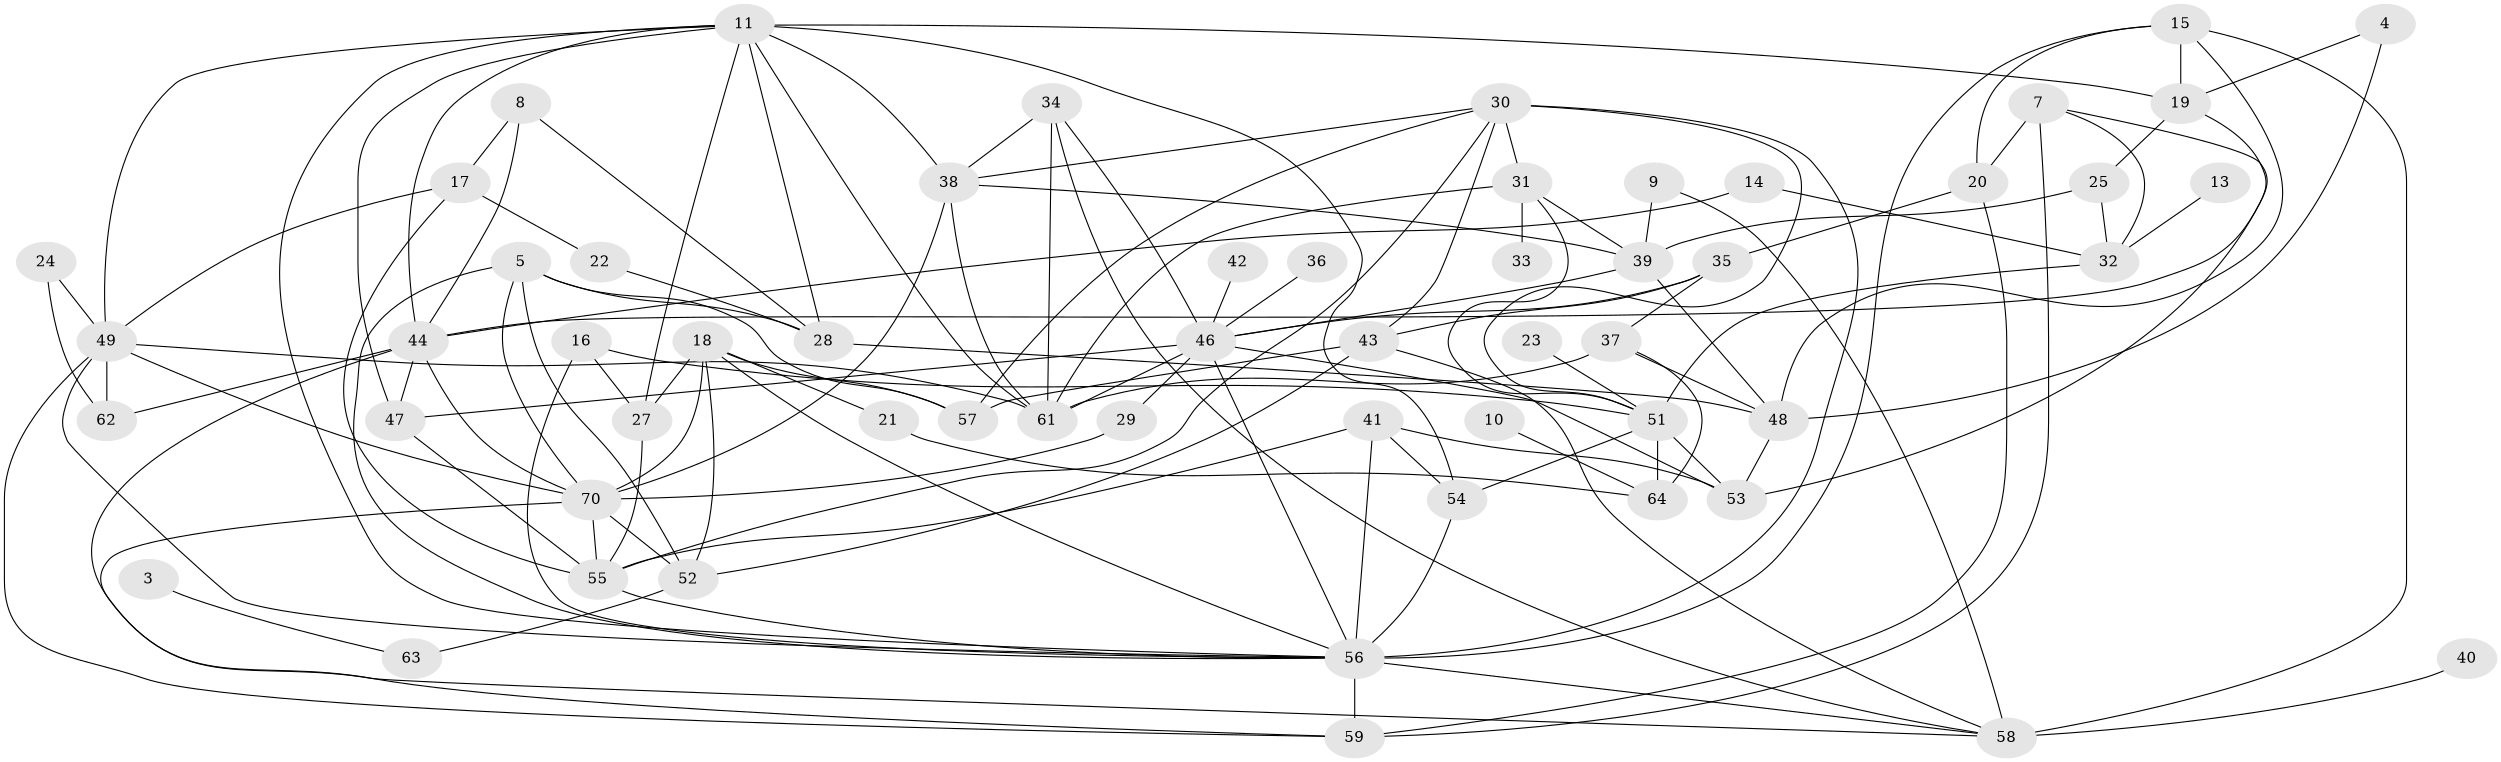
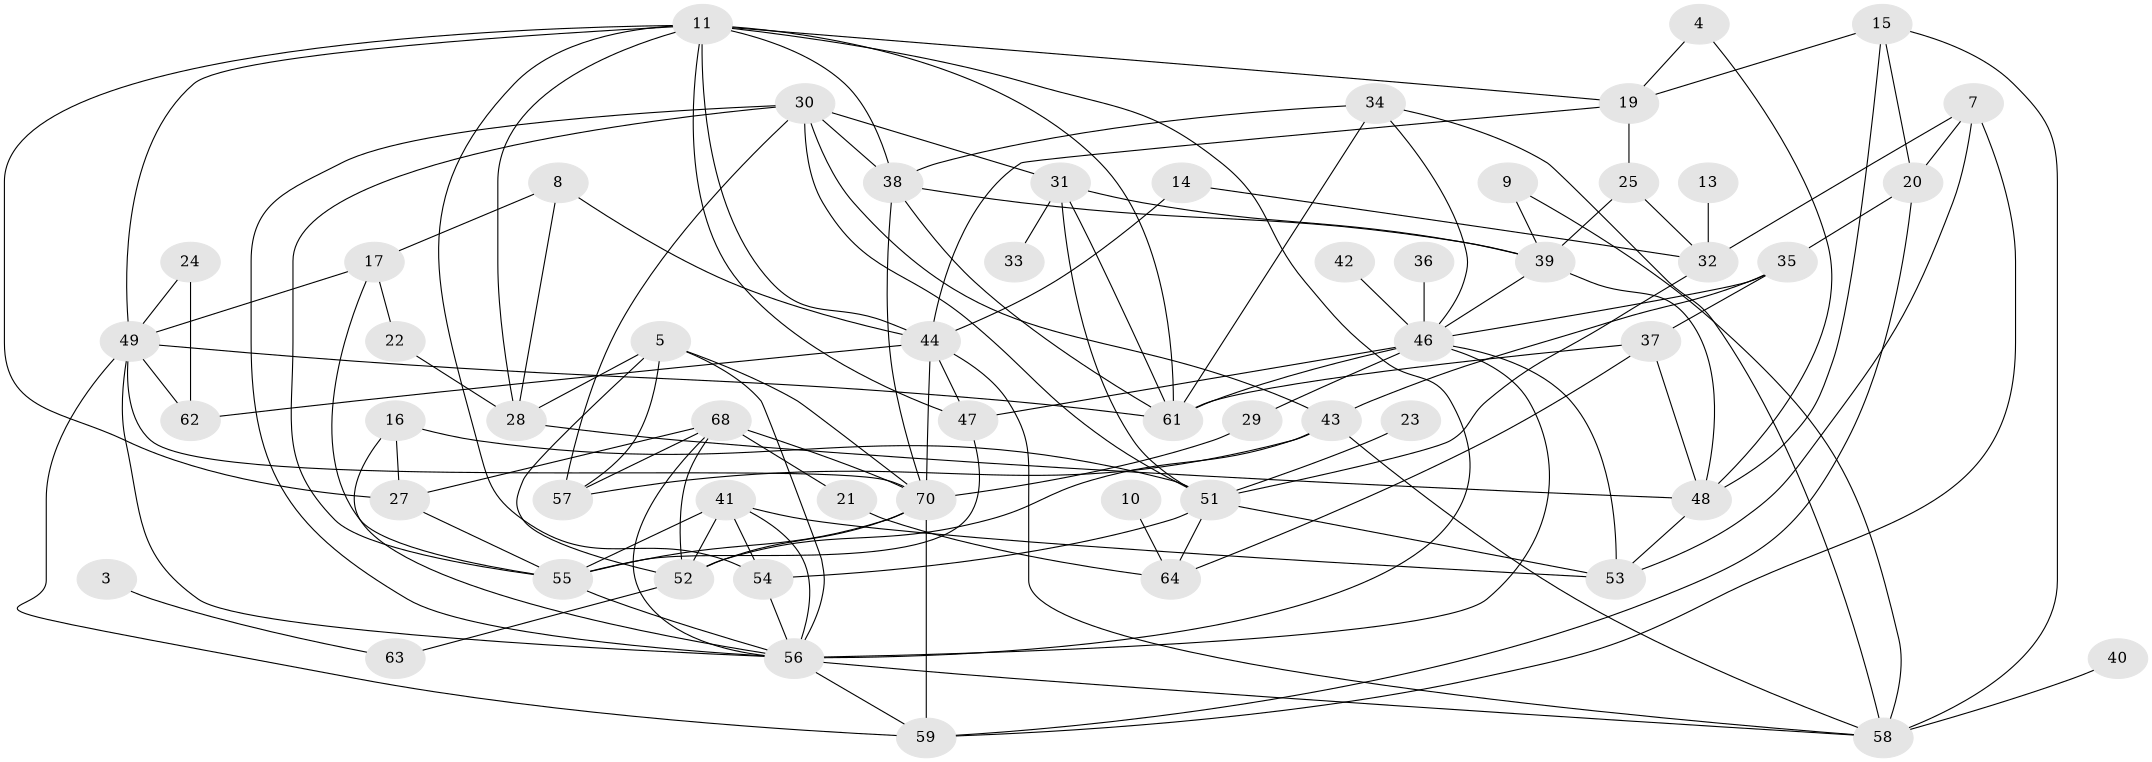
(703, 341) -> (721, 421)
(1852, 428) -> none
none -> (705, 540)
